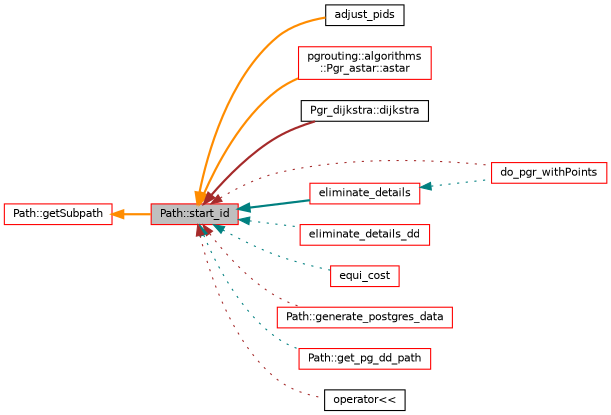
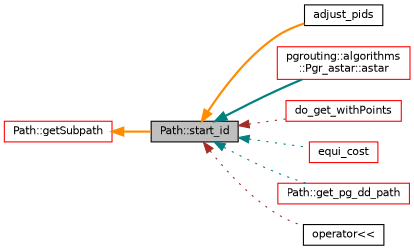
(365, 111) -> none
(241, 128) -> (263, 97)
(549, 173) -> (344, 111)
(365, 194) -> none
(195, 214) -> (195, 132)
(365, 235) -> none
(365, 318) -> none
